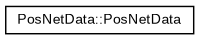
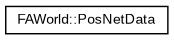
(100, 20) -> (87, 20)
